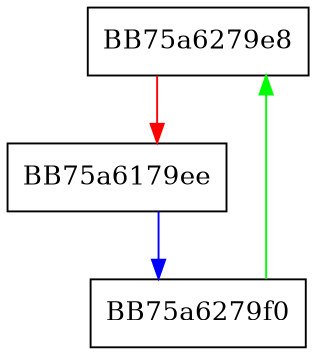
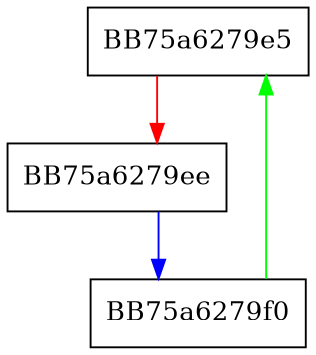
(198, 42) -> (198, 42)
(117, 177) -> (117, 177)
